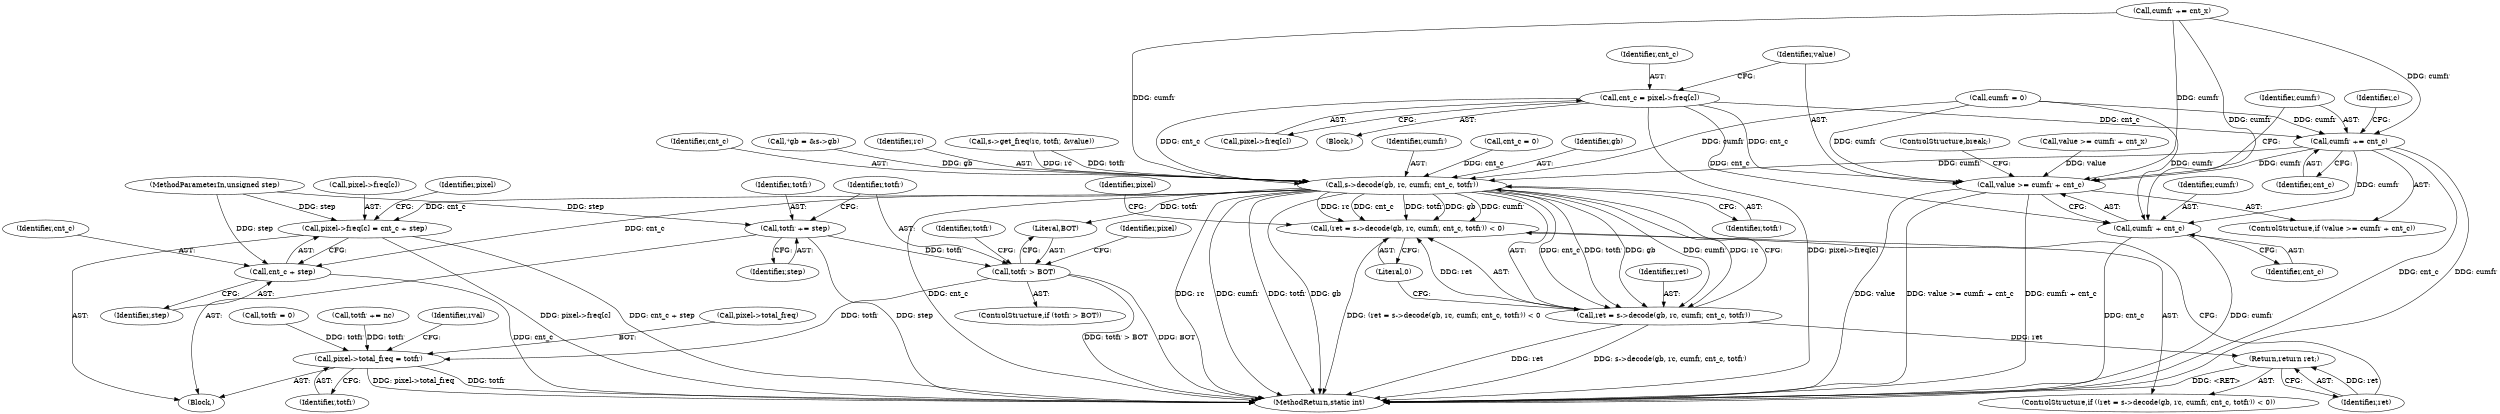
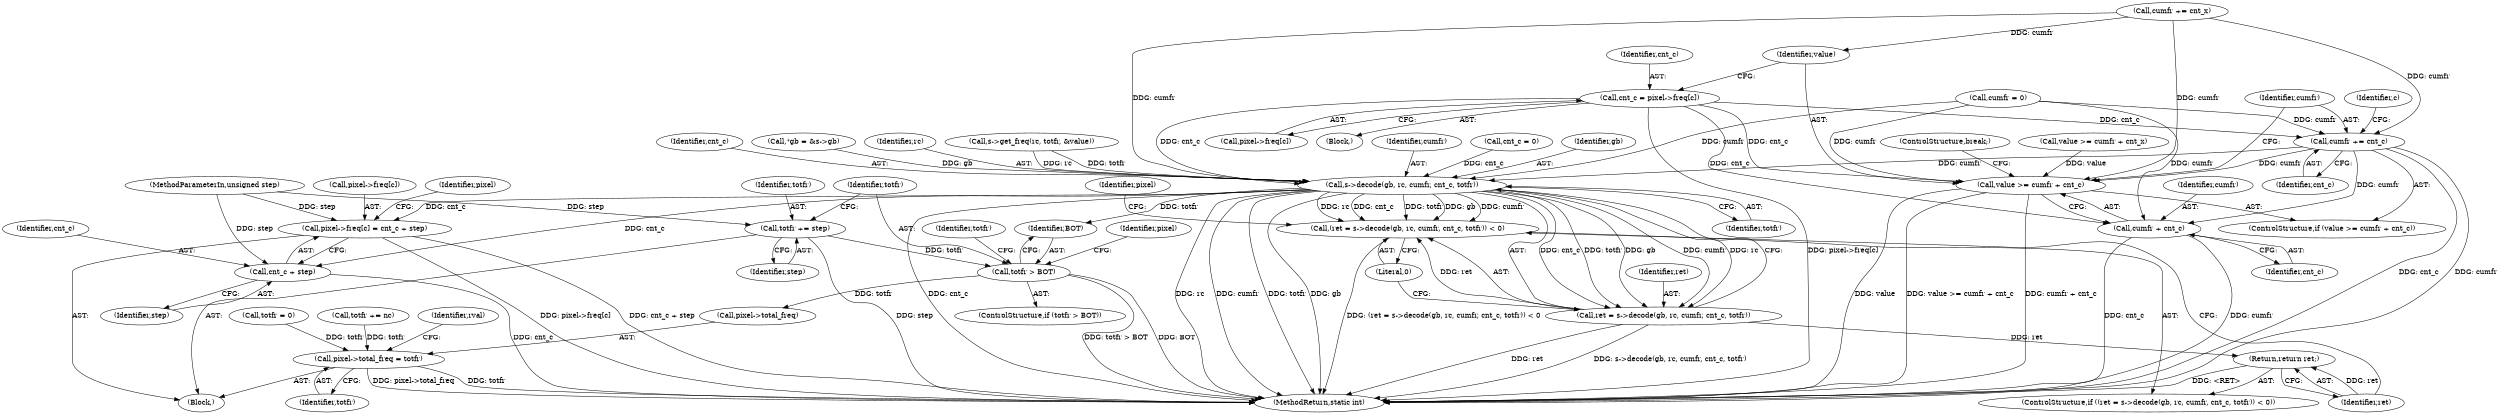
(2248, 129) -> (1988, 33)
(1056, 229) -> (1056, 229)
(629, 338) -> (629, 338)
(726, 345) -> (883, 286)
